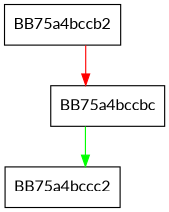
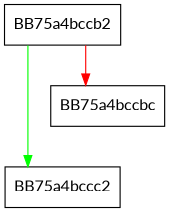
(85, 141) -> (28, 100)
